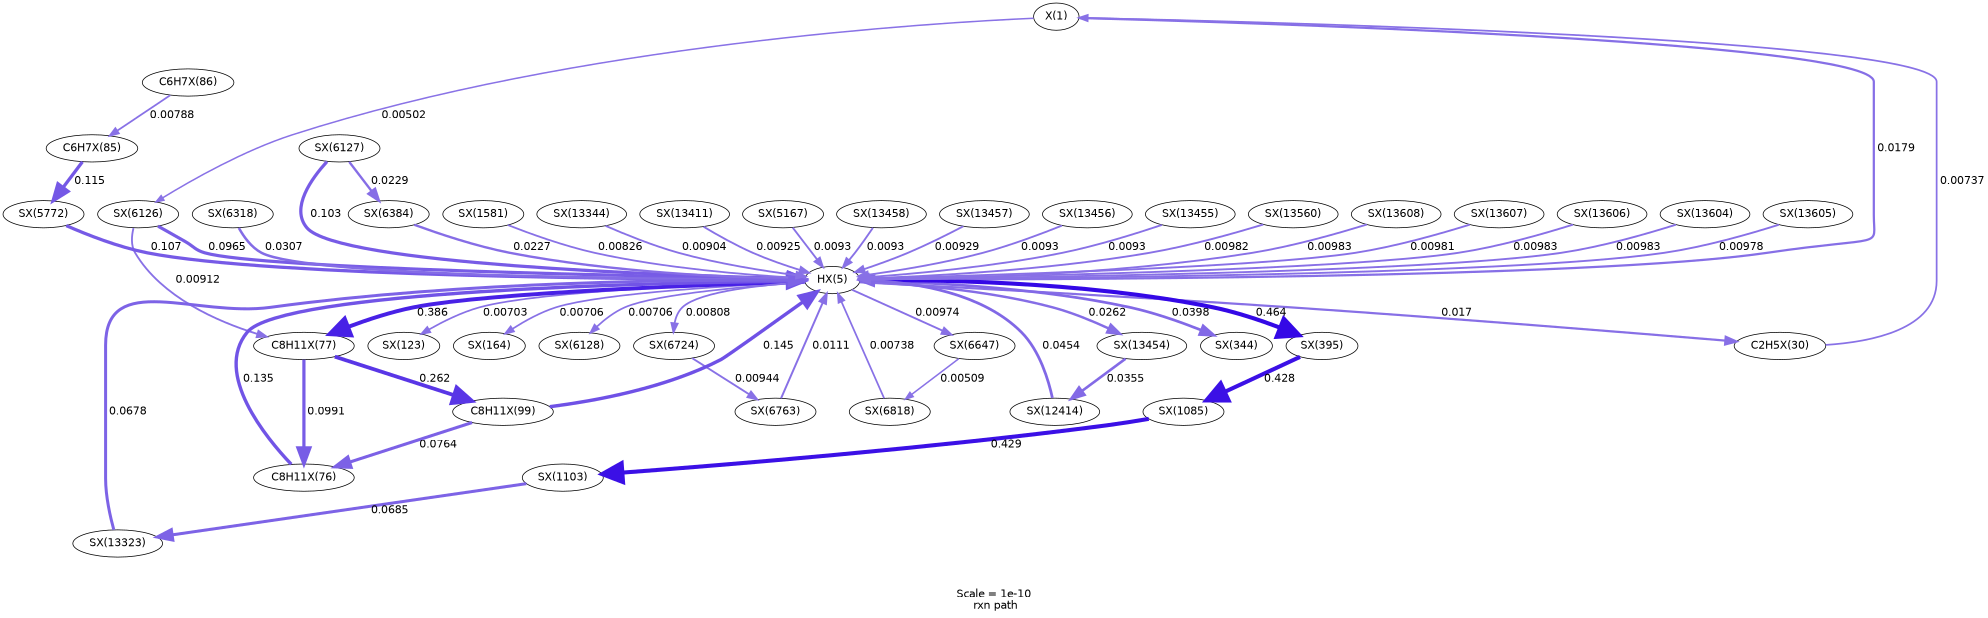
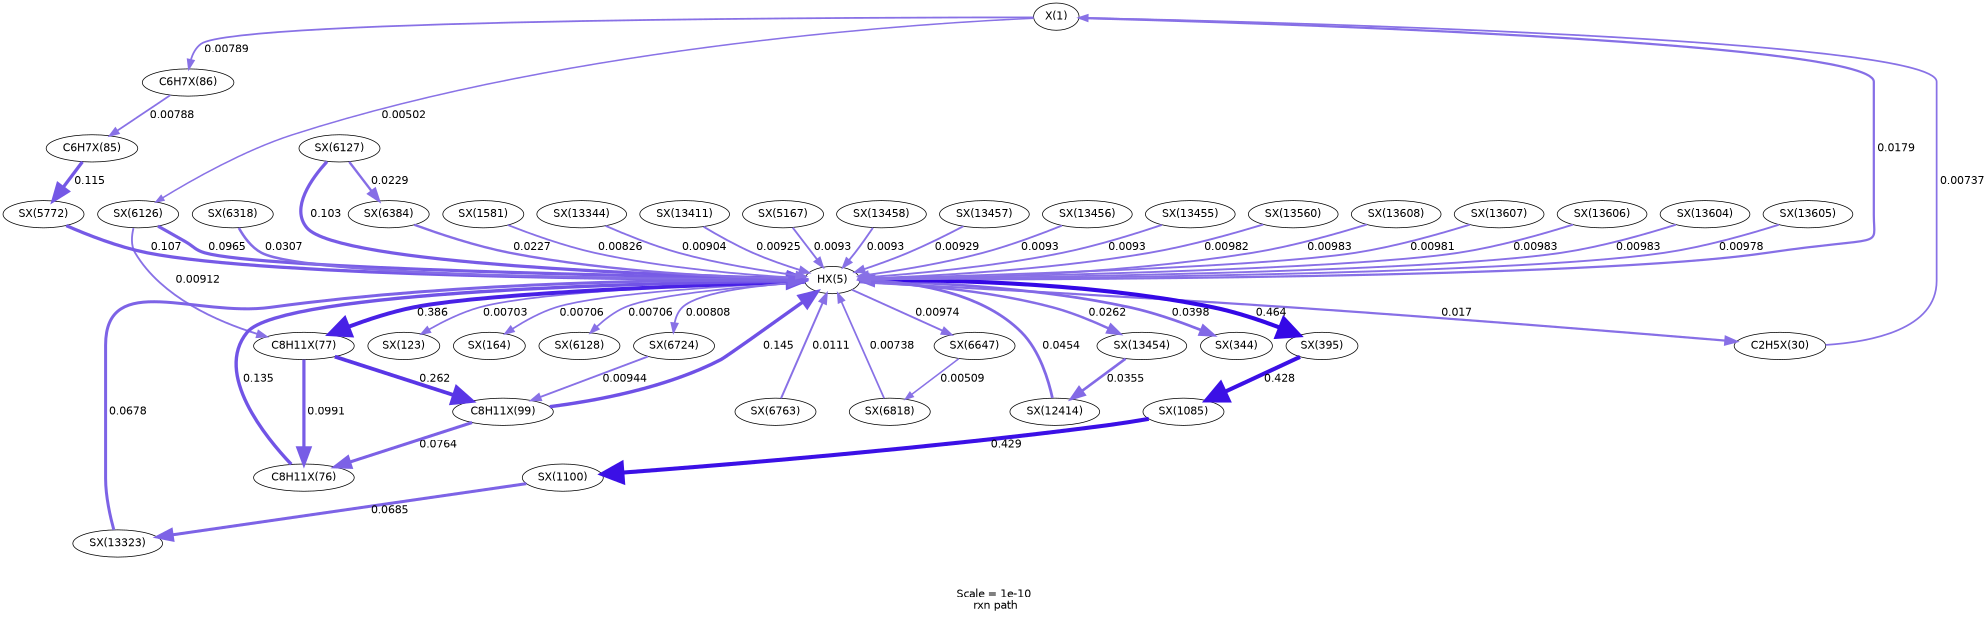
none -> (607, 21)
(721, 376) -> (594, 377)
(563, 478) -> (563, 478)
